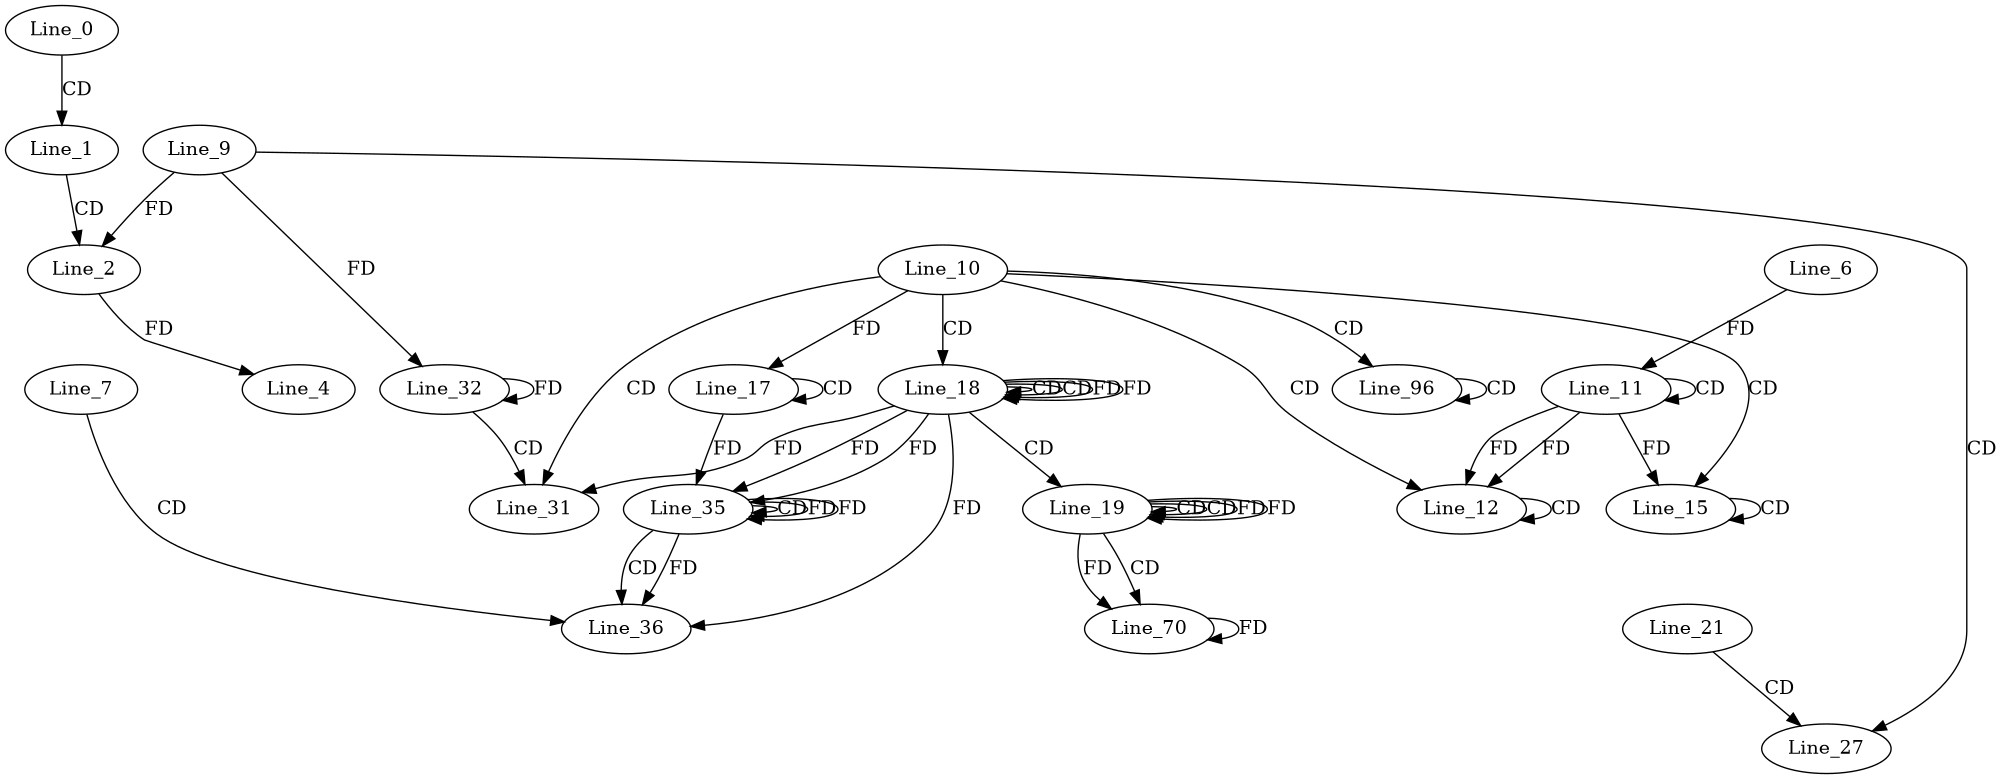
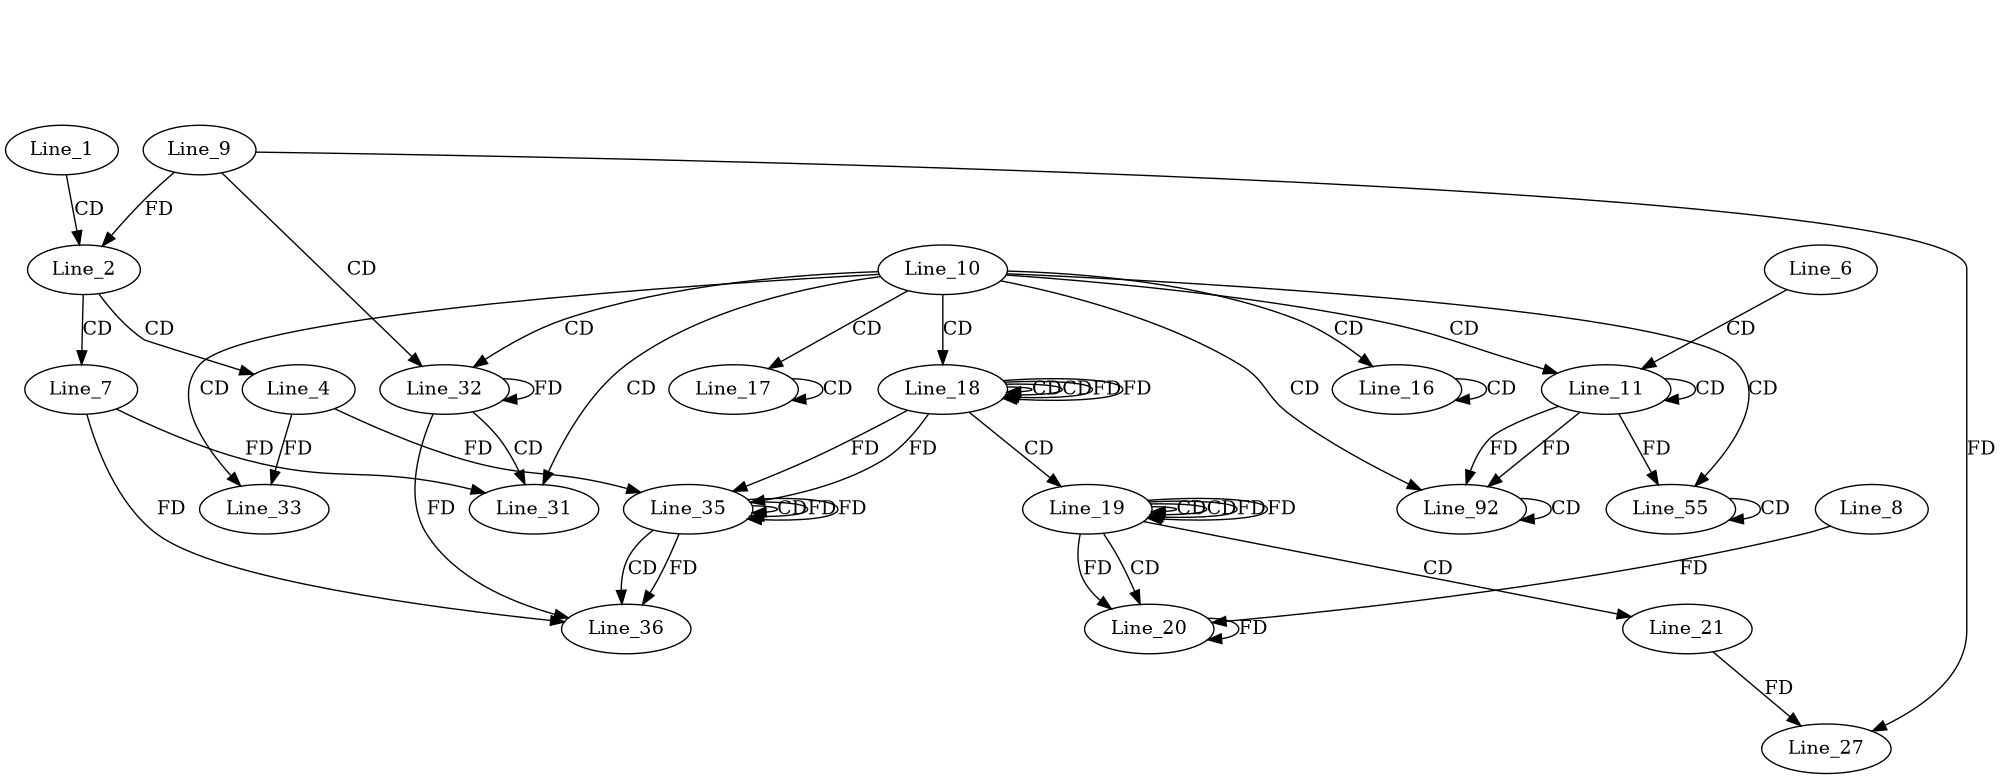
(62, 30) -> none
(362, 270) -> (362, 270)
none -> (636, 300)
none -> (1278, 304)
none -> (82, 323)
(160, 330) -> (160, 330)
(867, 330) -> (867, 330)
(1741, 330) -> (1741, 330)
(1397, 390) -> (1397, 390)
(712, 443) -> (477, 463)
(1982, 449) -> (1982, 449)
(748, 457) -> (289, 469)
(172, 509) -> (172, 509)
none -> (264, 509)
(1462, 509) -> (1462, 509)
(1671, 509) -> (1671, 509)
none -> (1872, 509)
none -> (1381, 568)
(883, 573) -> (436, 546)
(1149, 629) -> (1149, 629)
(1780, 689) -> (1780, 689)
